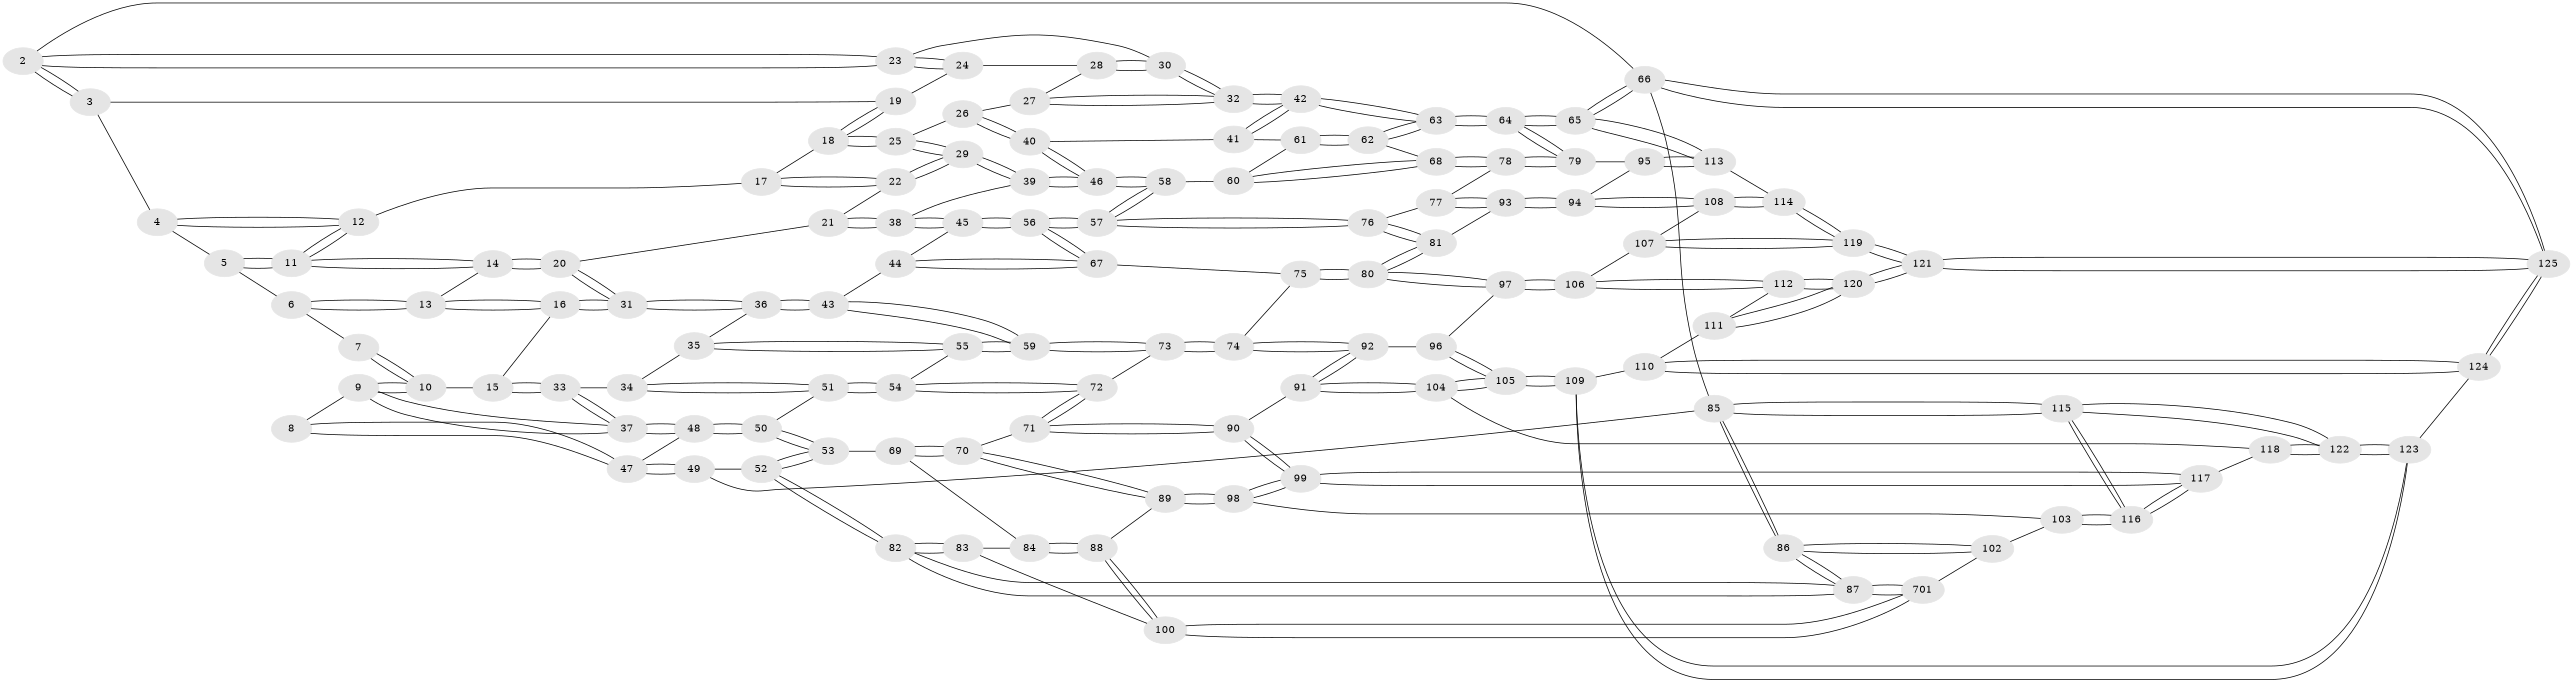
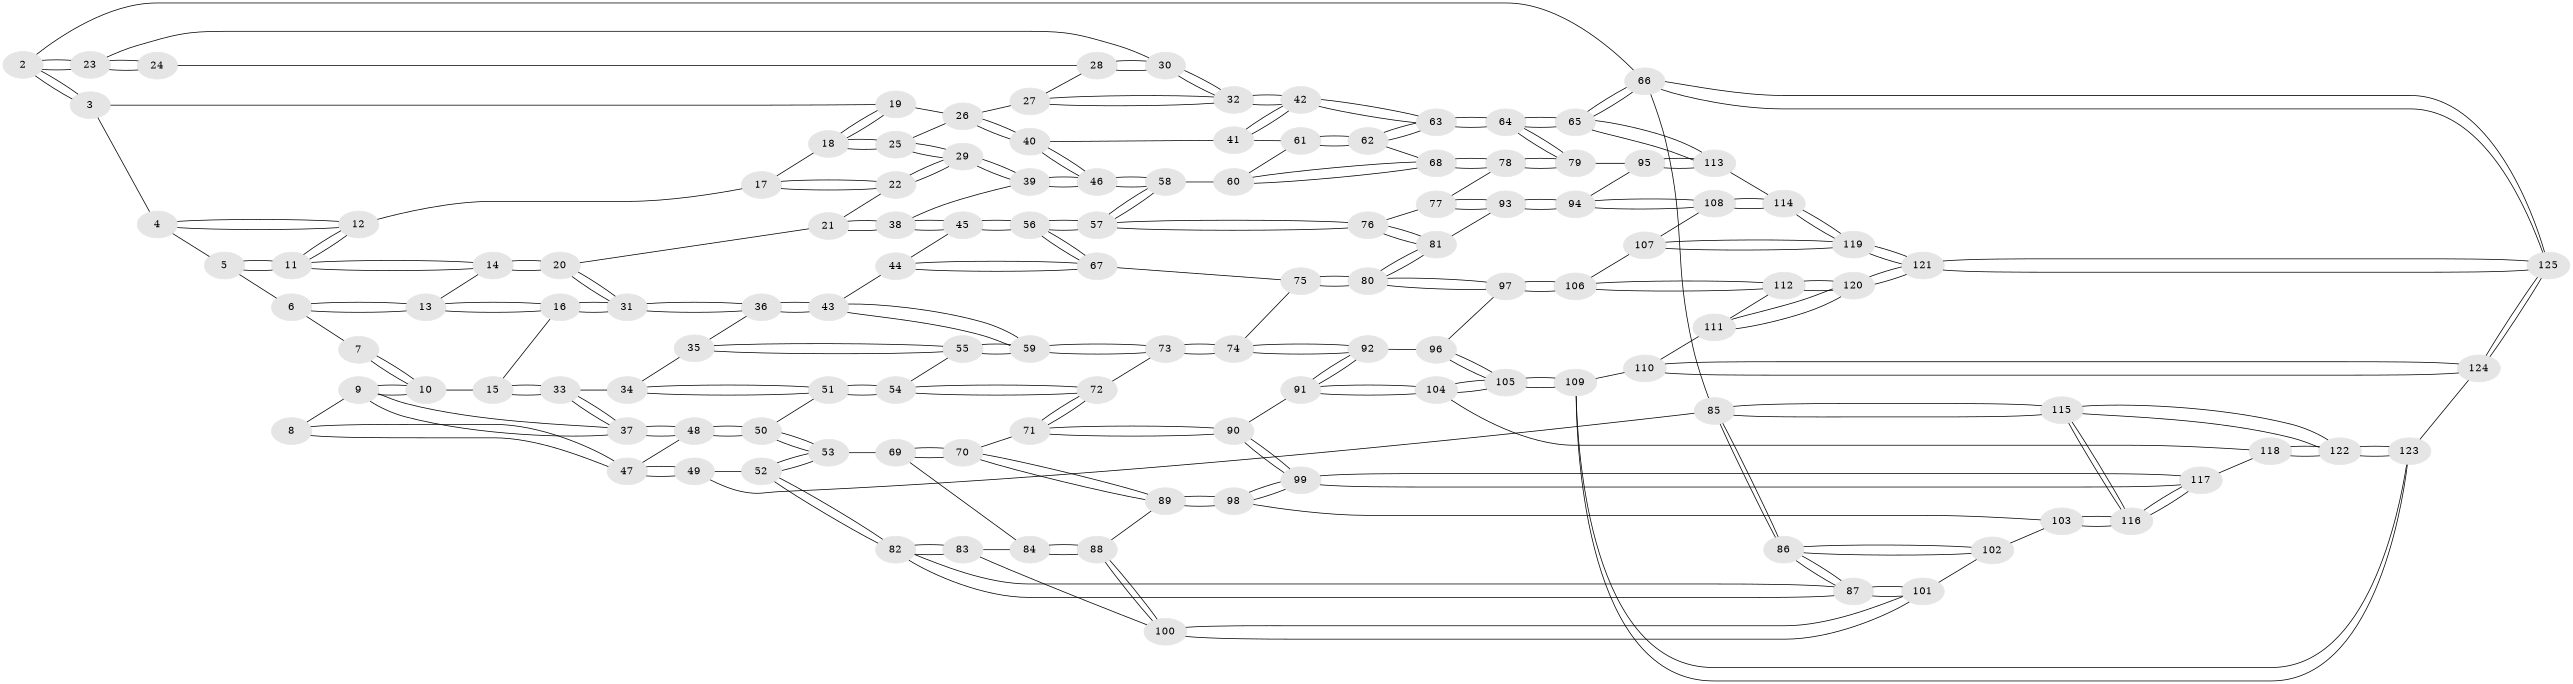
(929, 84) -> (929, 110)
(1923, 590) -> (1923, 591)
